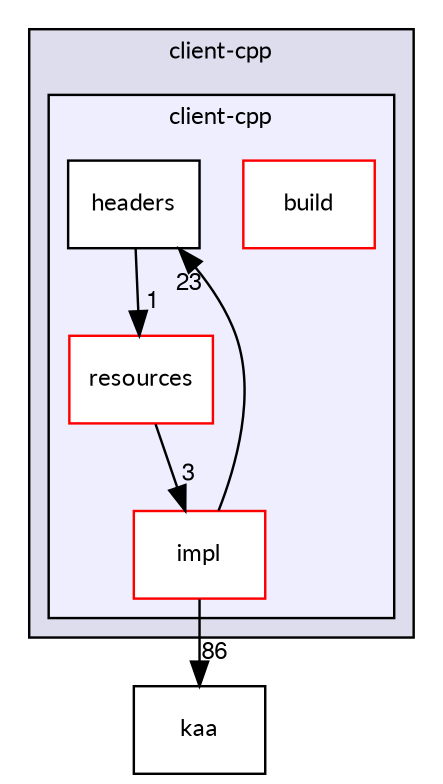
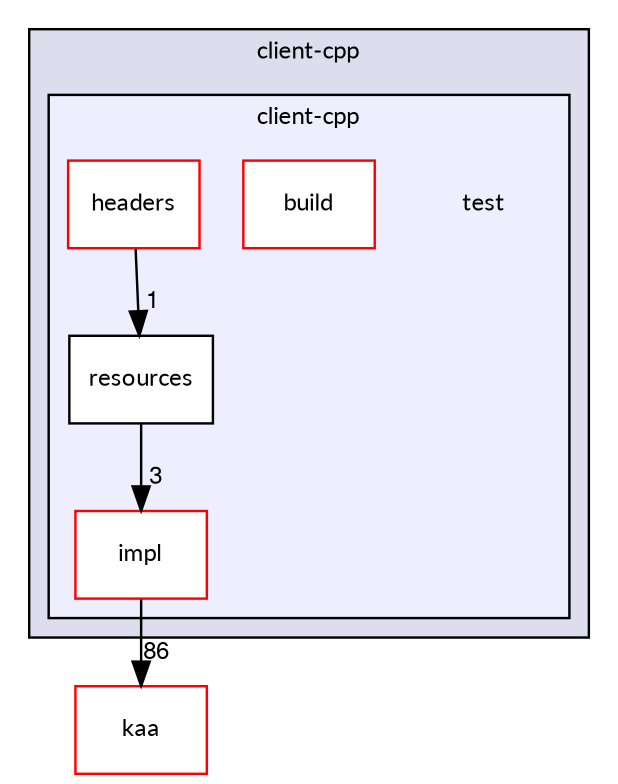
(134, 204) -> (134, 204)
none -> (484, 204)
(141, 380) -> (141, 380)
(244, 385) -> none
(200, 730) -> (141, 730)
